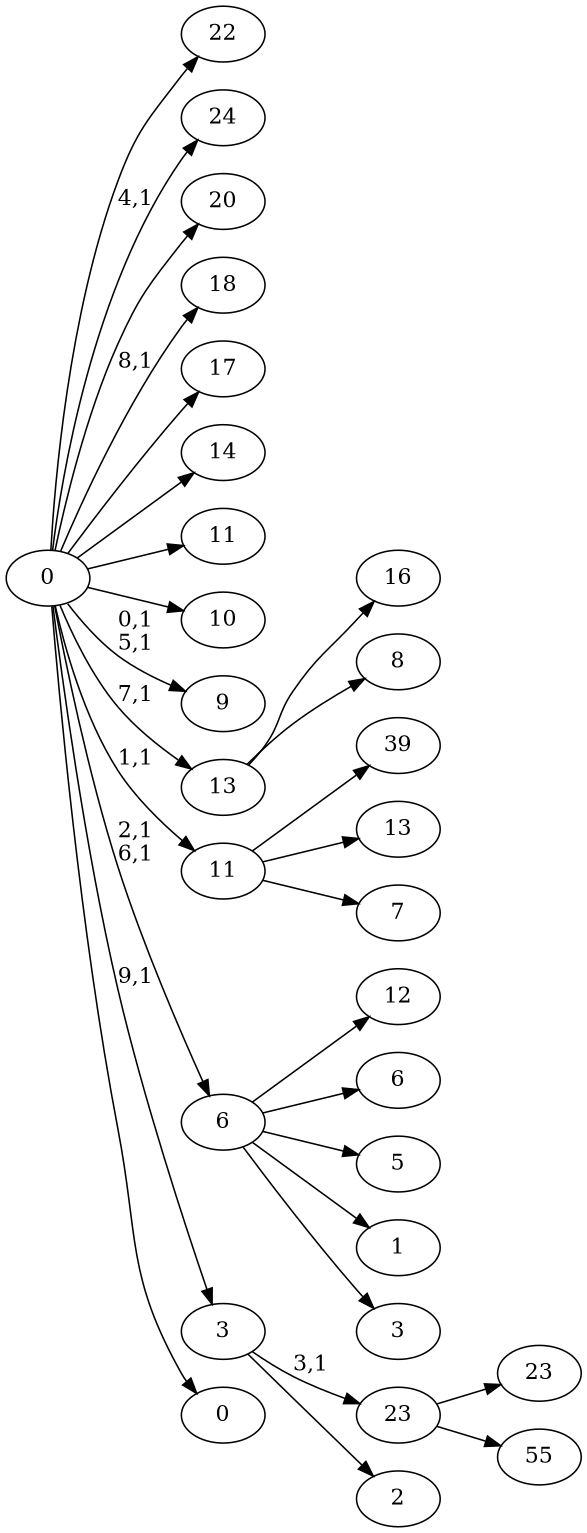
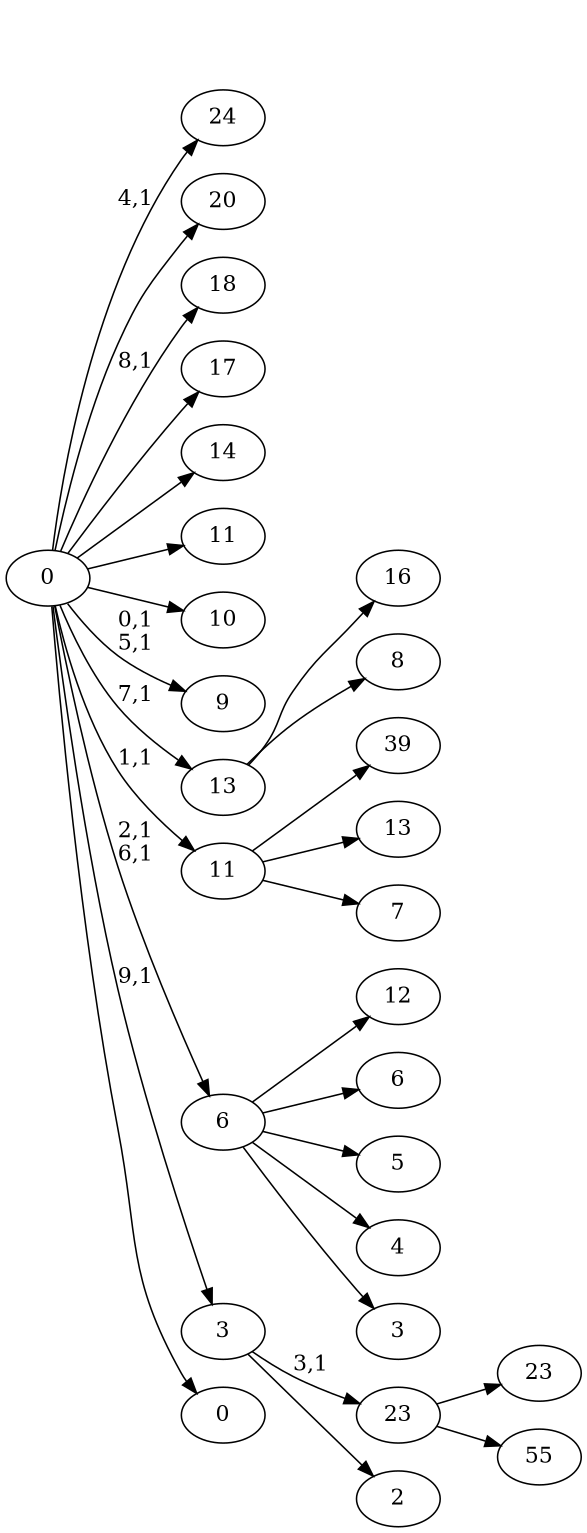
(223, 34) -> none
(398, 1248) -> (398, 1248)
